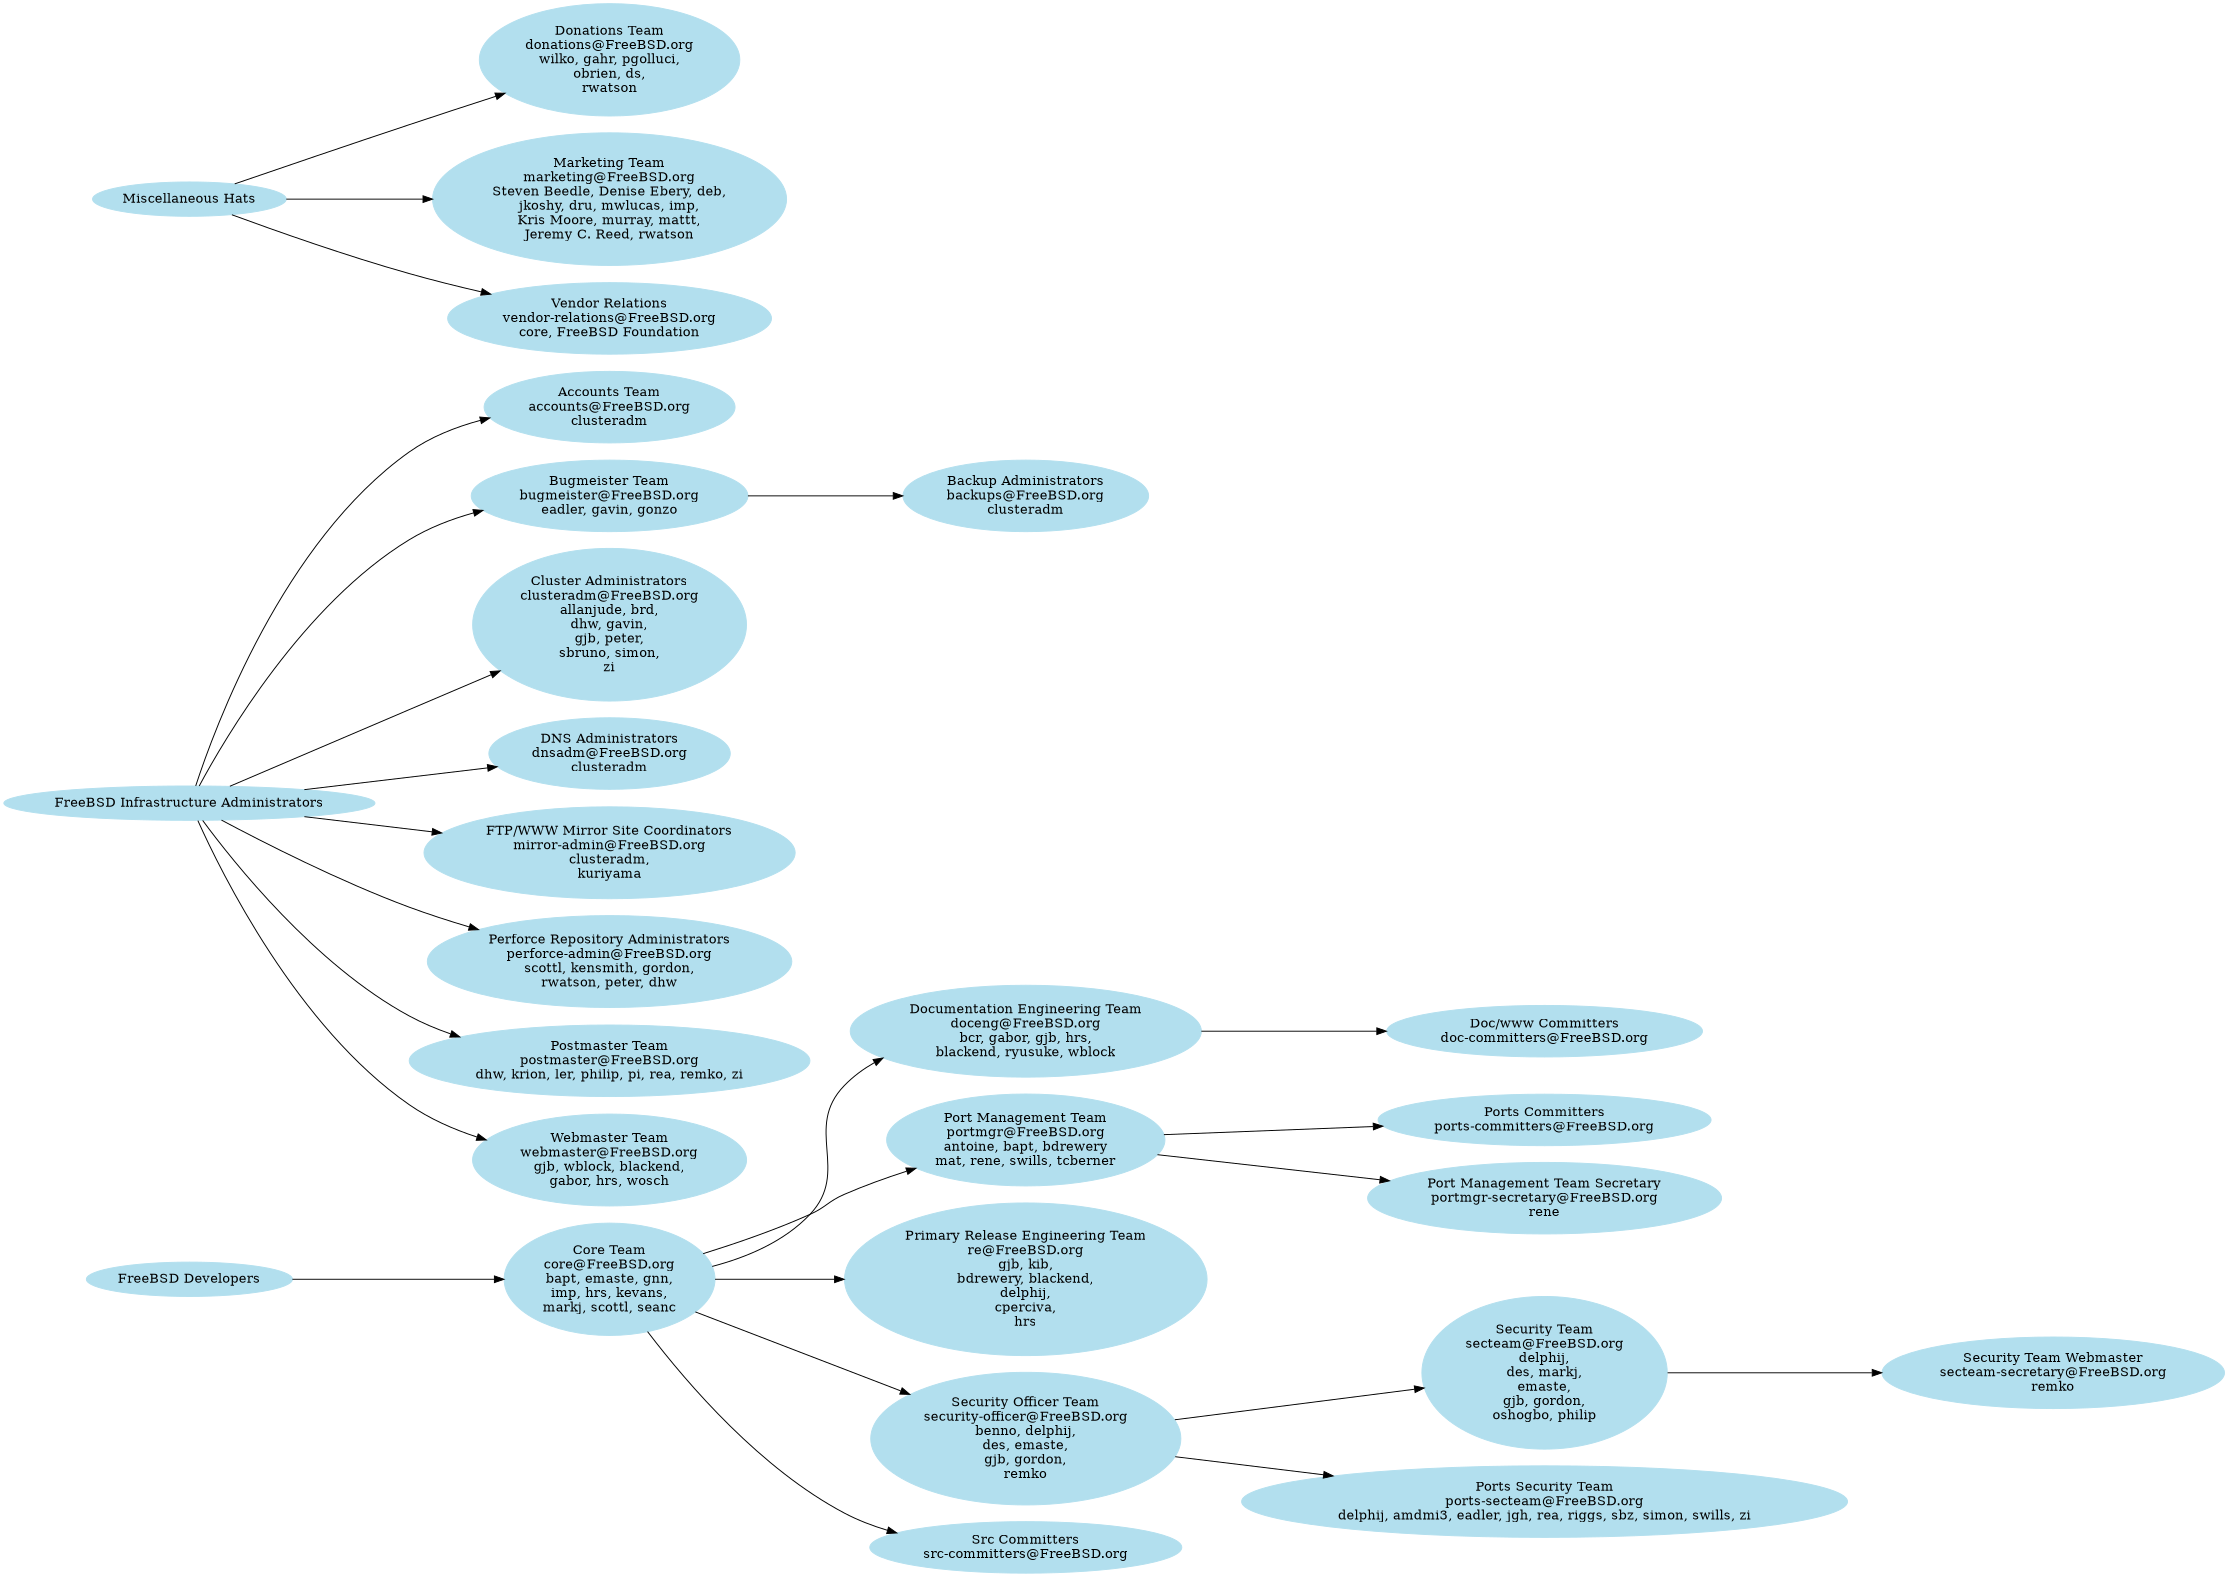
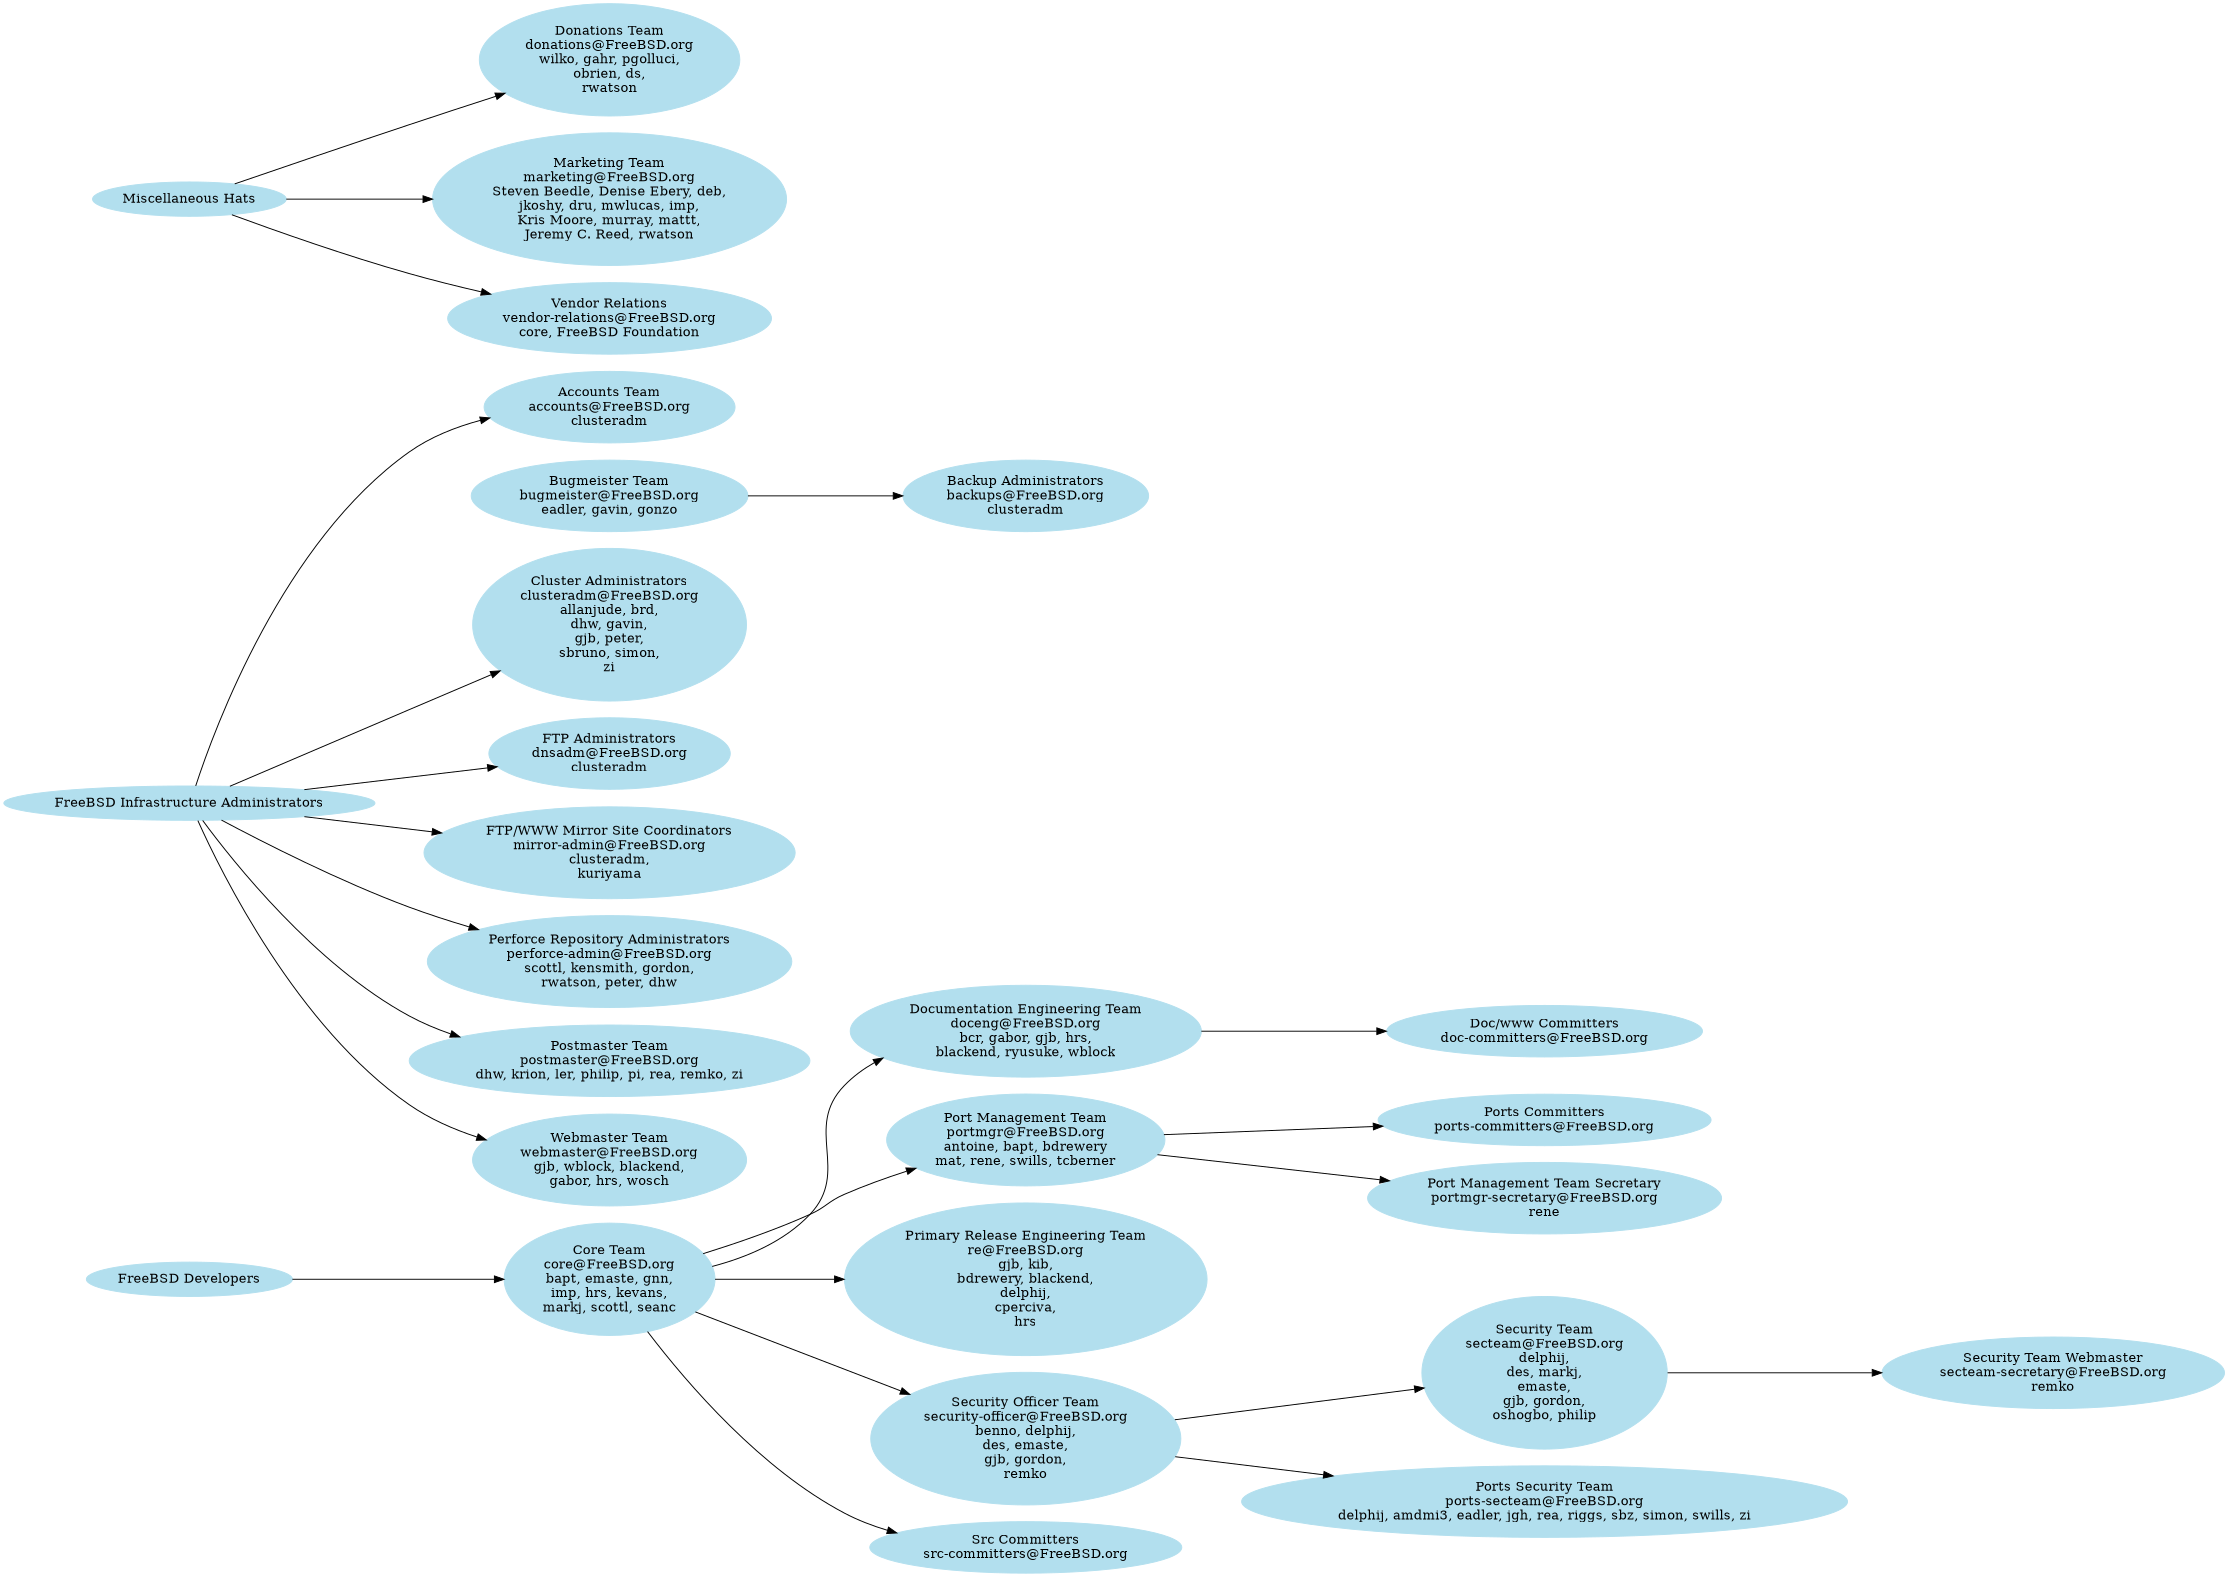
(312, 623) -> none
(610, 754) -> (610, 754)
